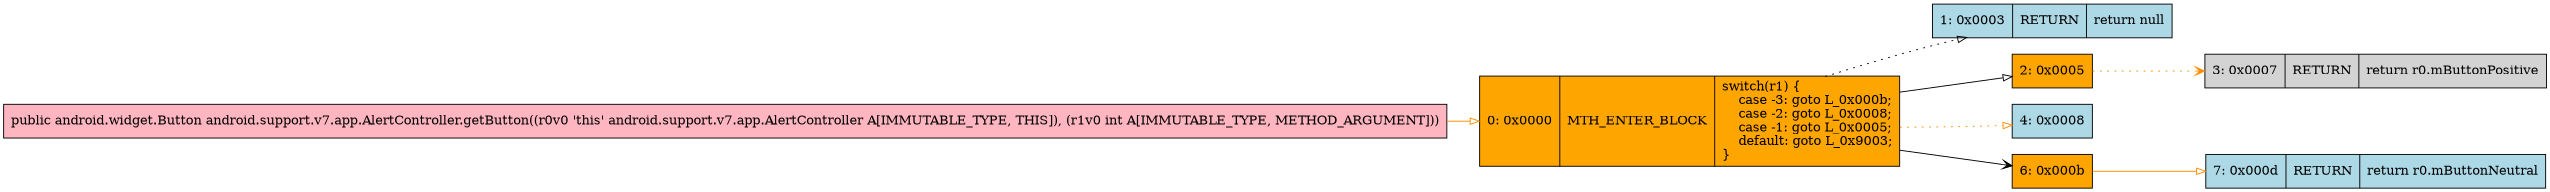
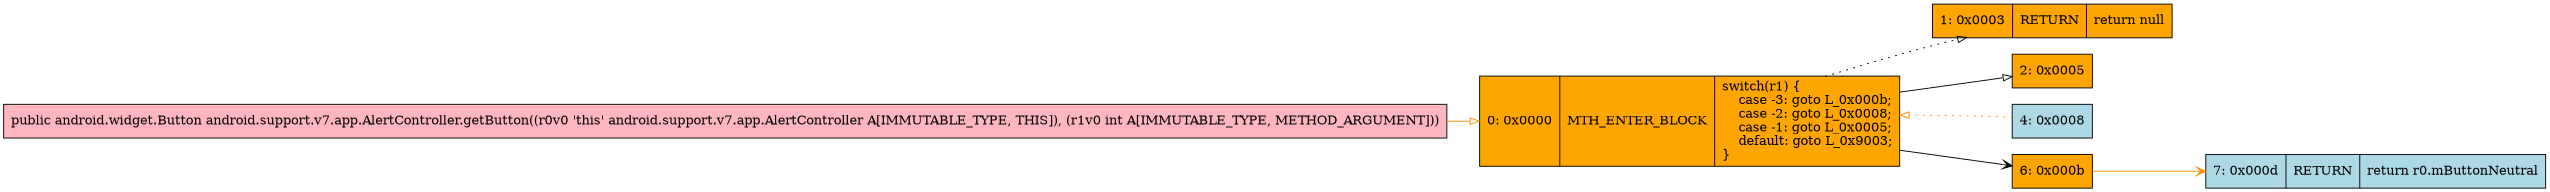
(2052, 21) -> (2052, 21)
(2376, 71) -> none
(1951, 127) -> (1961, 116)
(2145, 171) -> (2145, 171)
